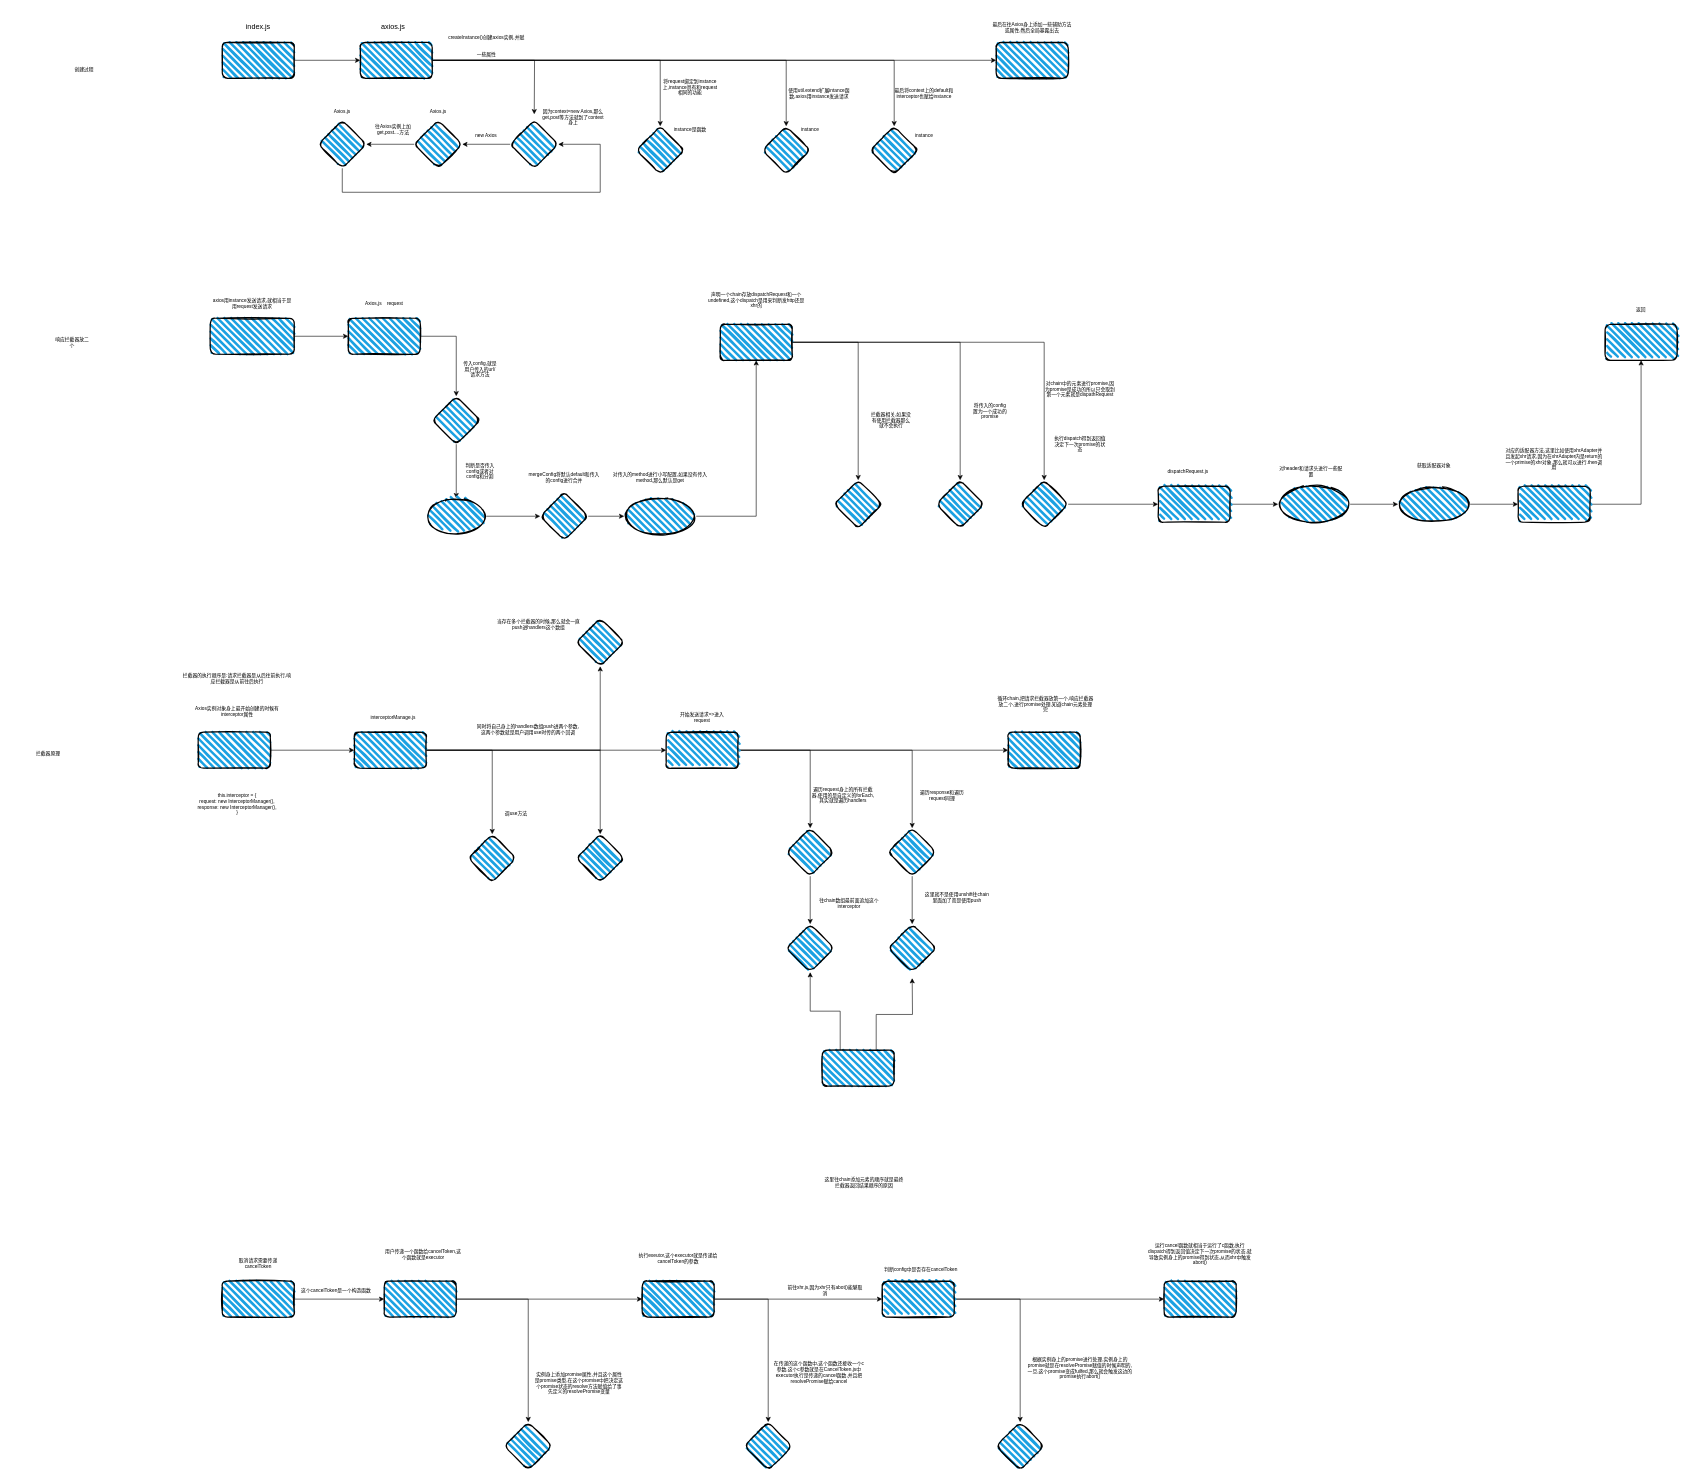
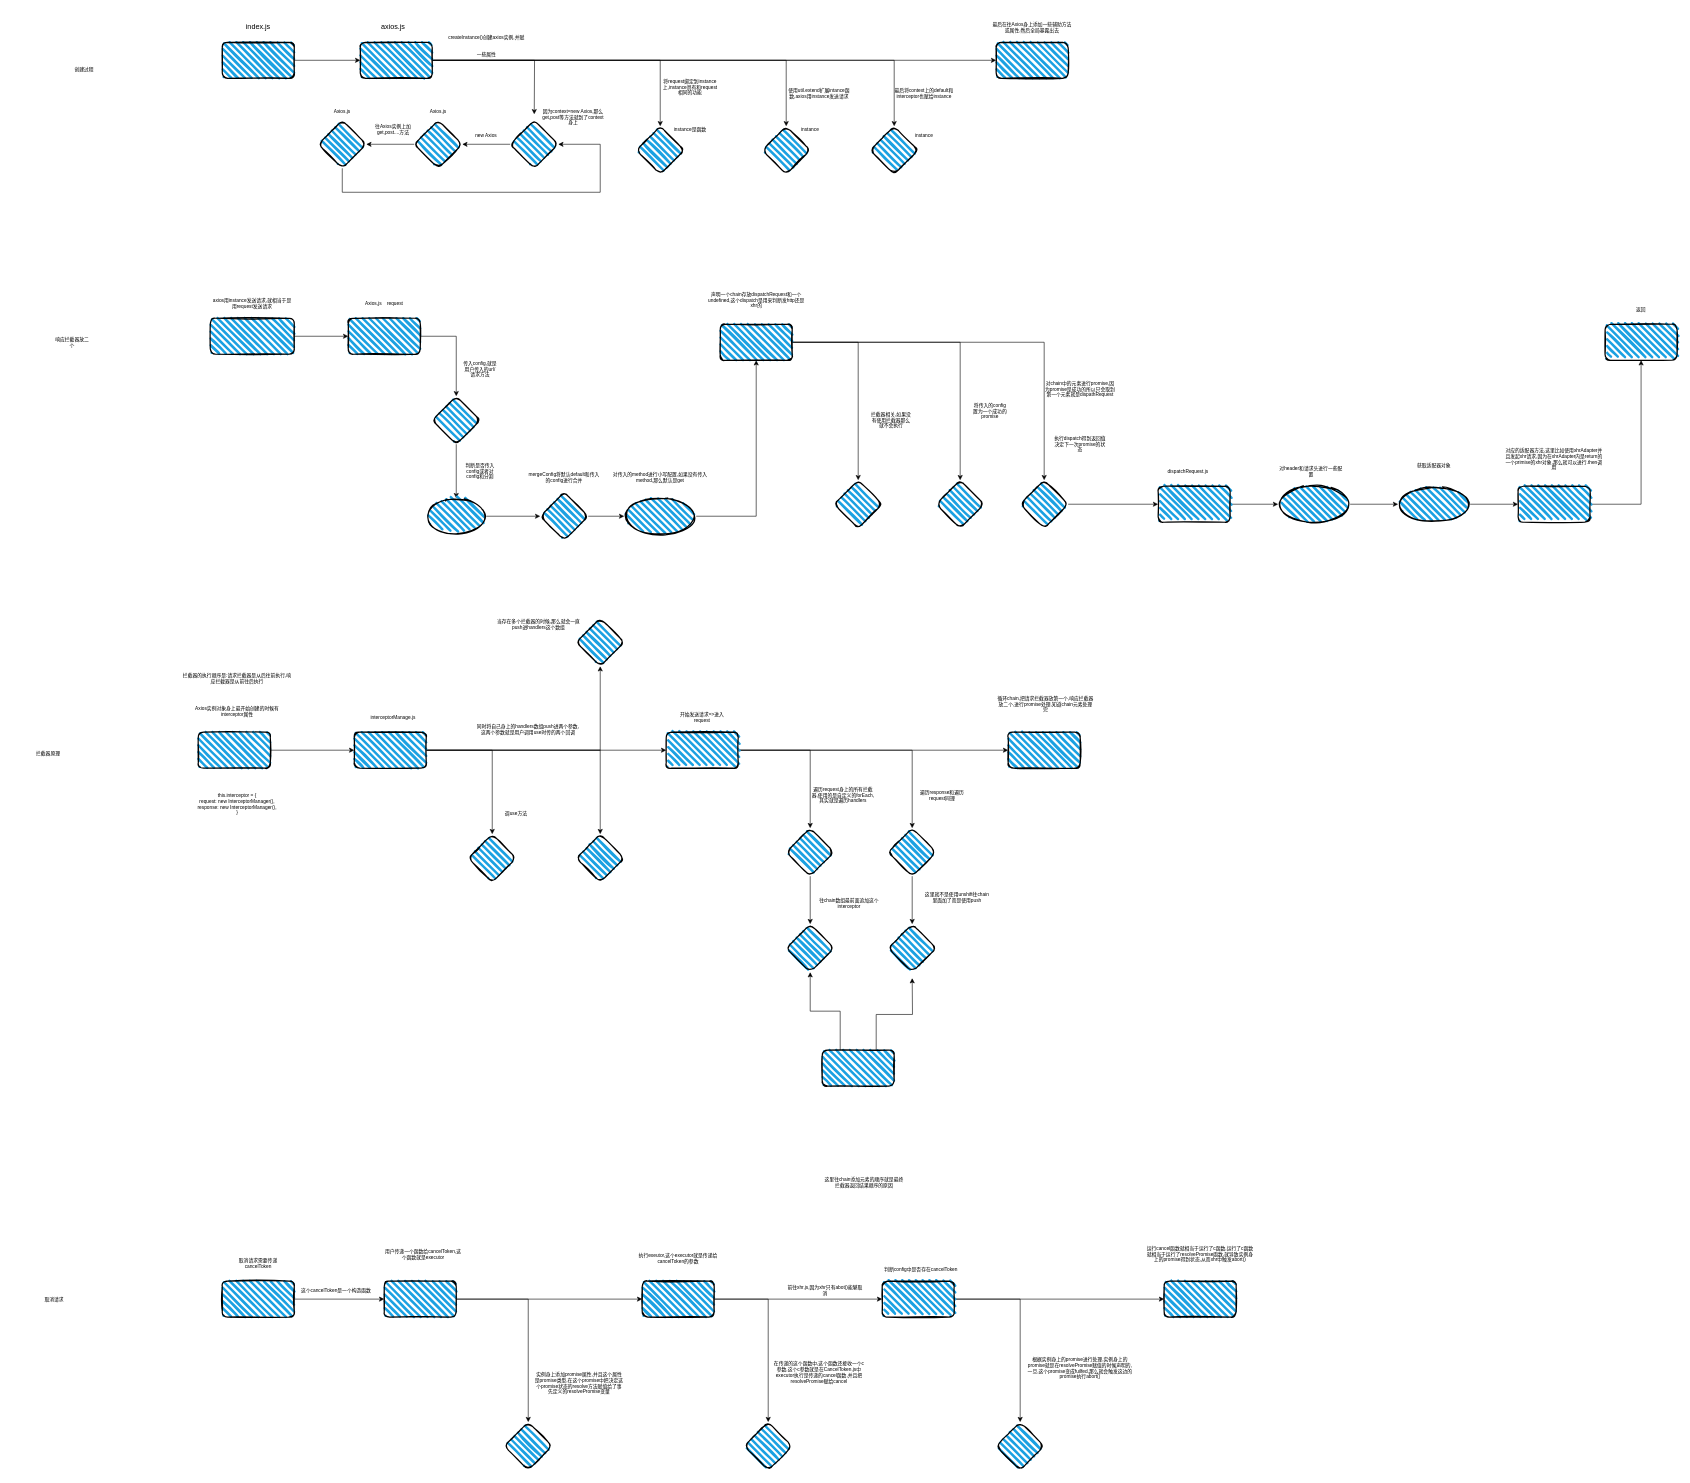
(1200, 1254) -> (1200, 1254)
none -> (54, 1299)
